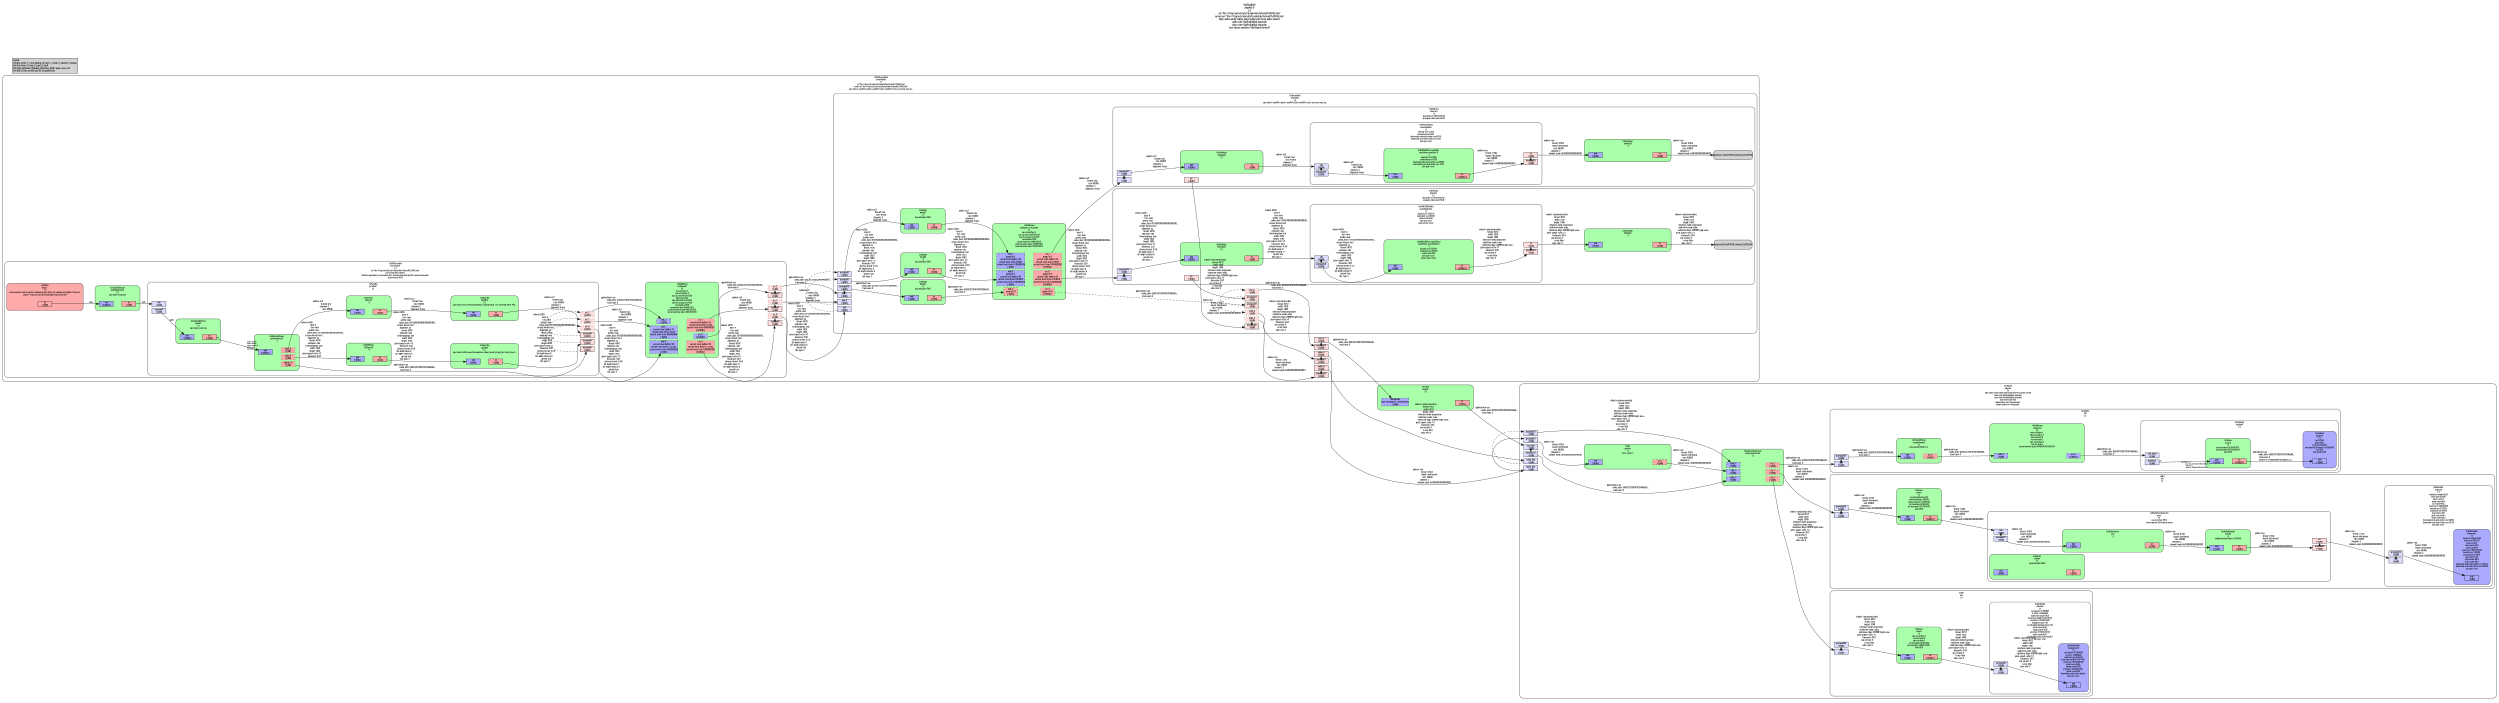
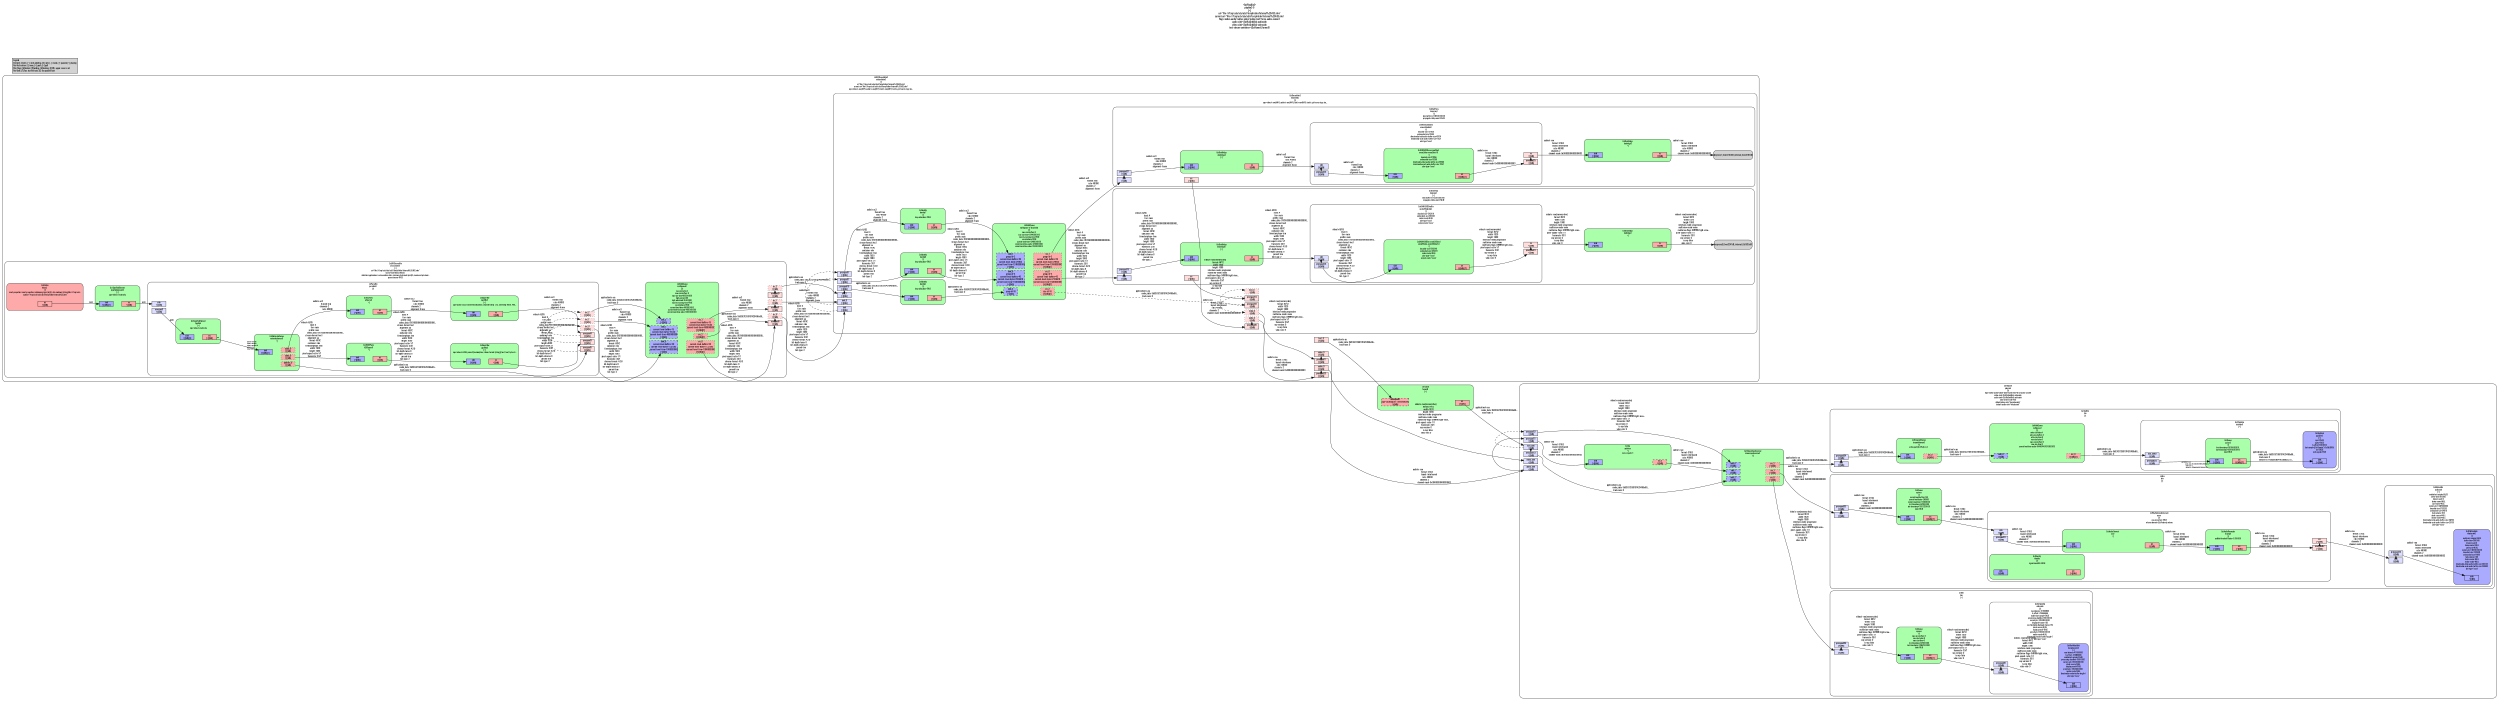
(1011, 292) -> (1011, 292)
(1048, 292) -> (1048, 292)
(721, 298) -> (732, 321)
(701, 336) -> (701, 336)
(1321, 347) -> none
(1395, 402) -> (1395, 402)
(1492, 447) -> (1495, 441)
(2073, 456) -> (2073, 456)
(2152, 462) -> (2152, 462)
